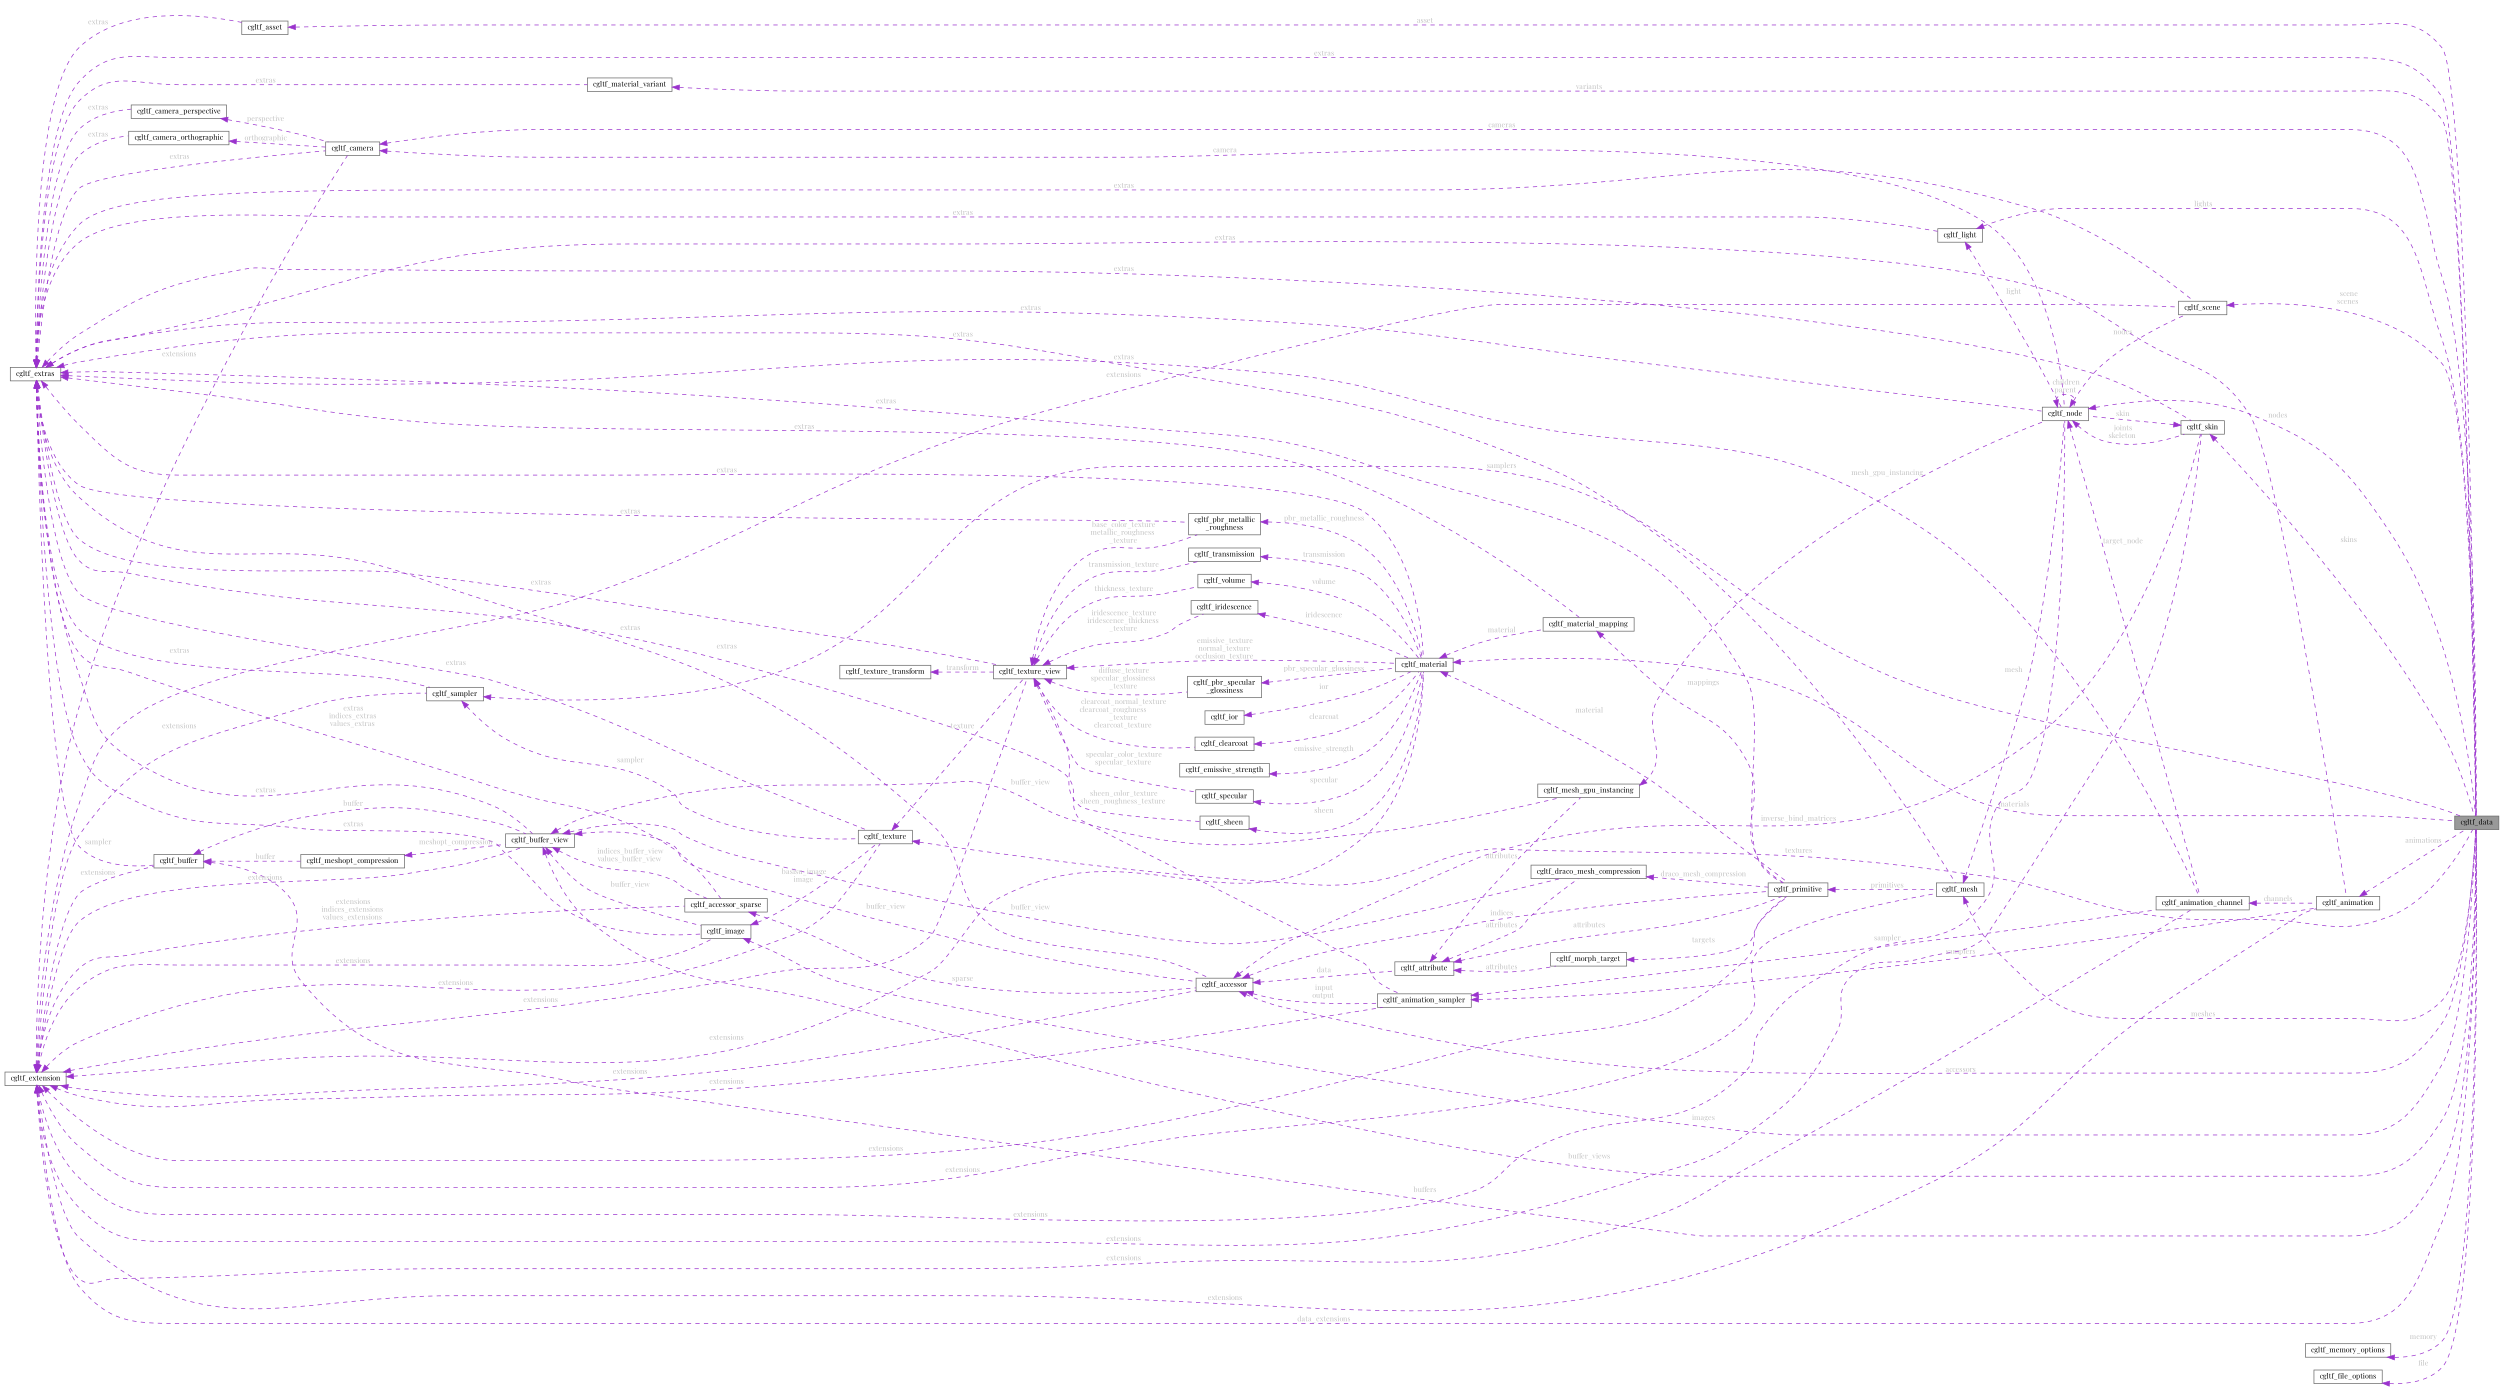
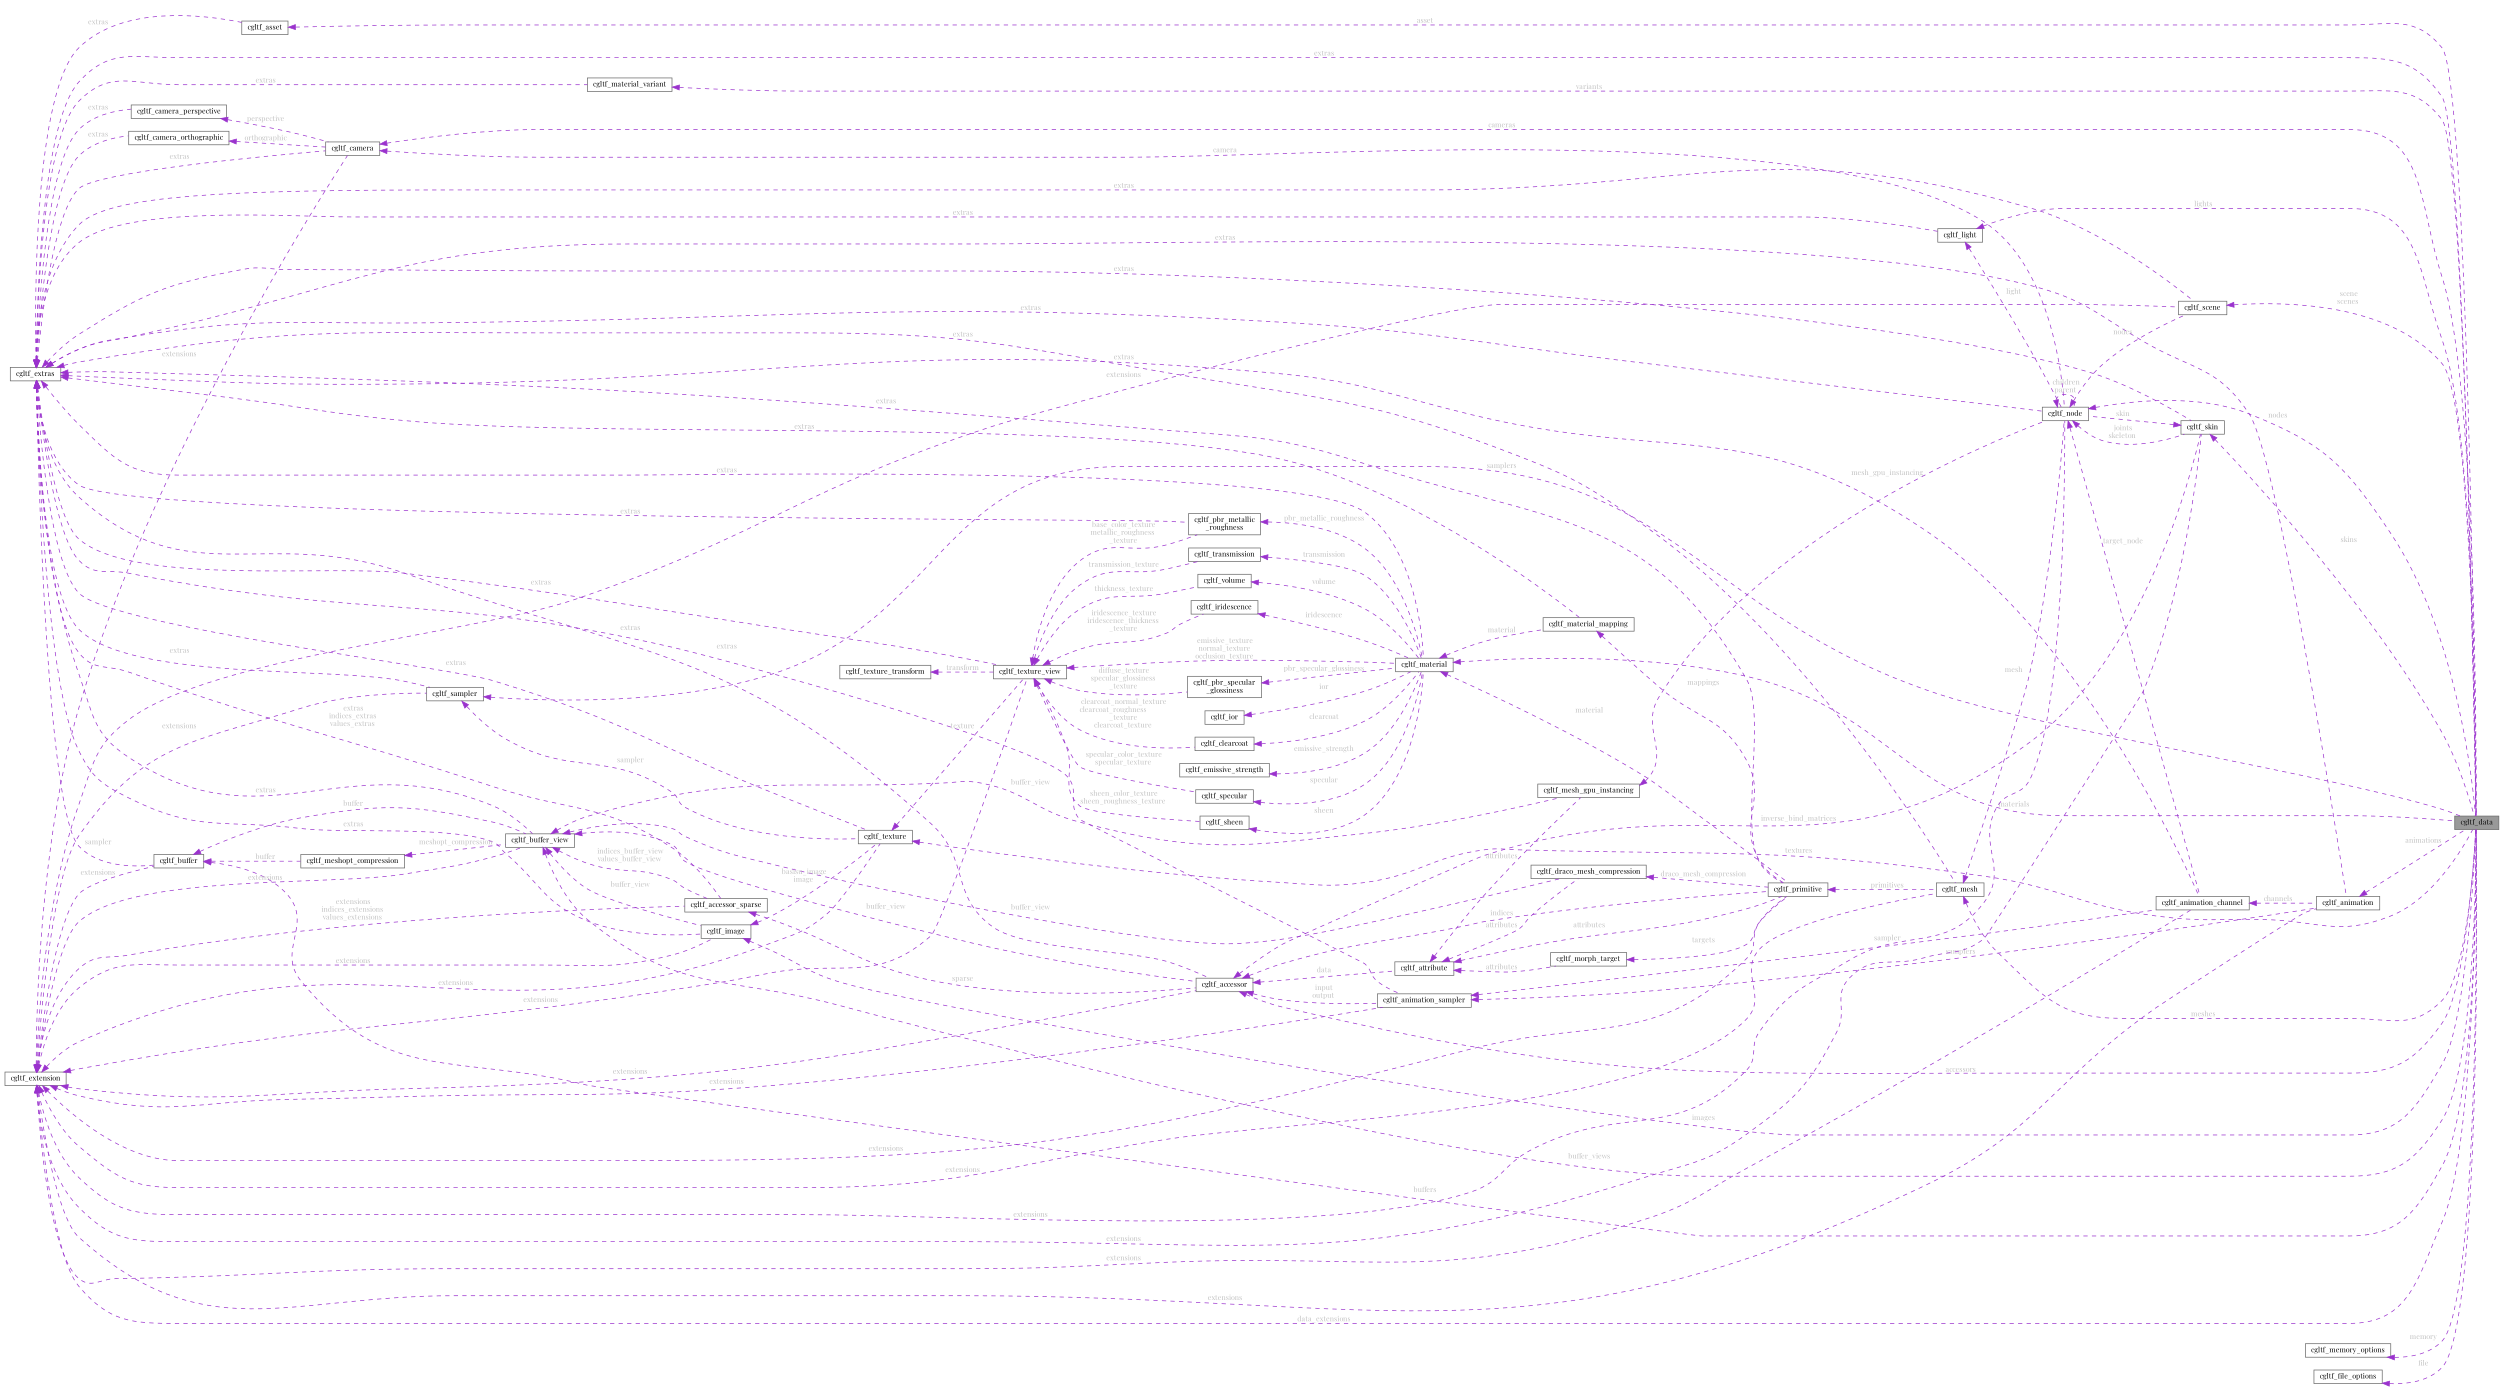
(835, 1018) -> none
